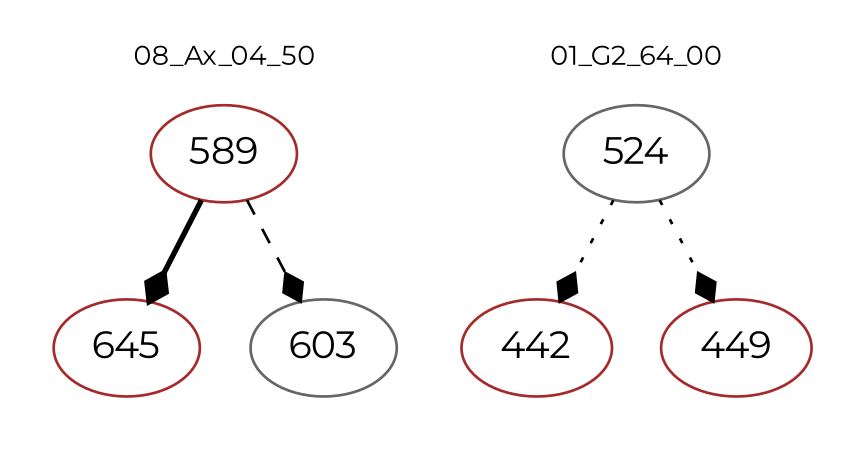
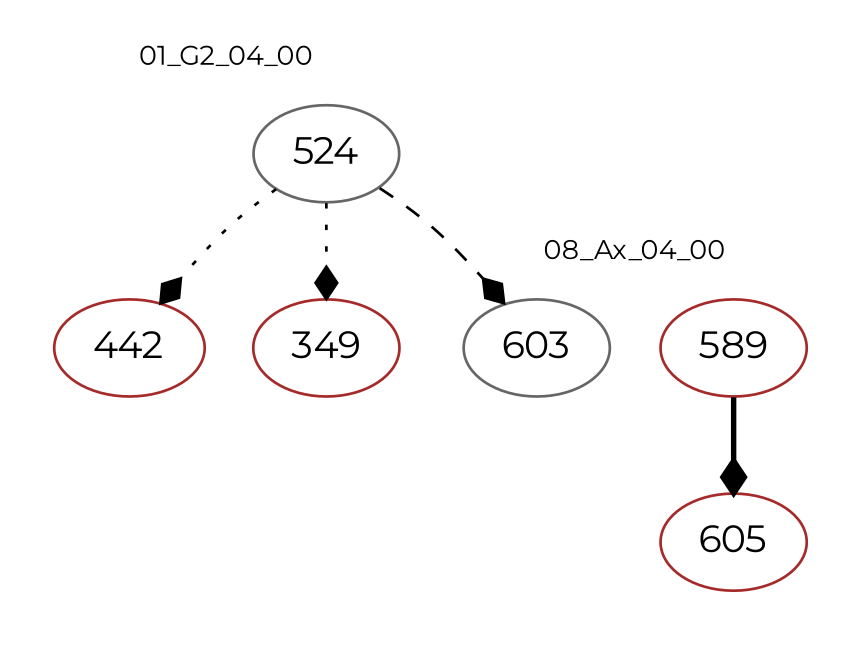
(225, 58) -> (635, 252)
(637, 58) -> (227, 58)
(266, 236) -> (459, 253)
(127, 348) -> (734, 542)
(736, 348) -> (326, 348)
